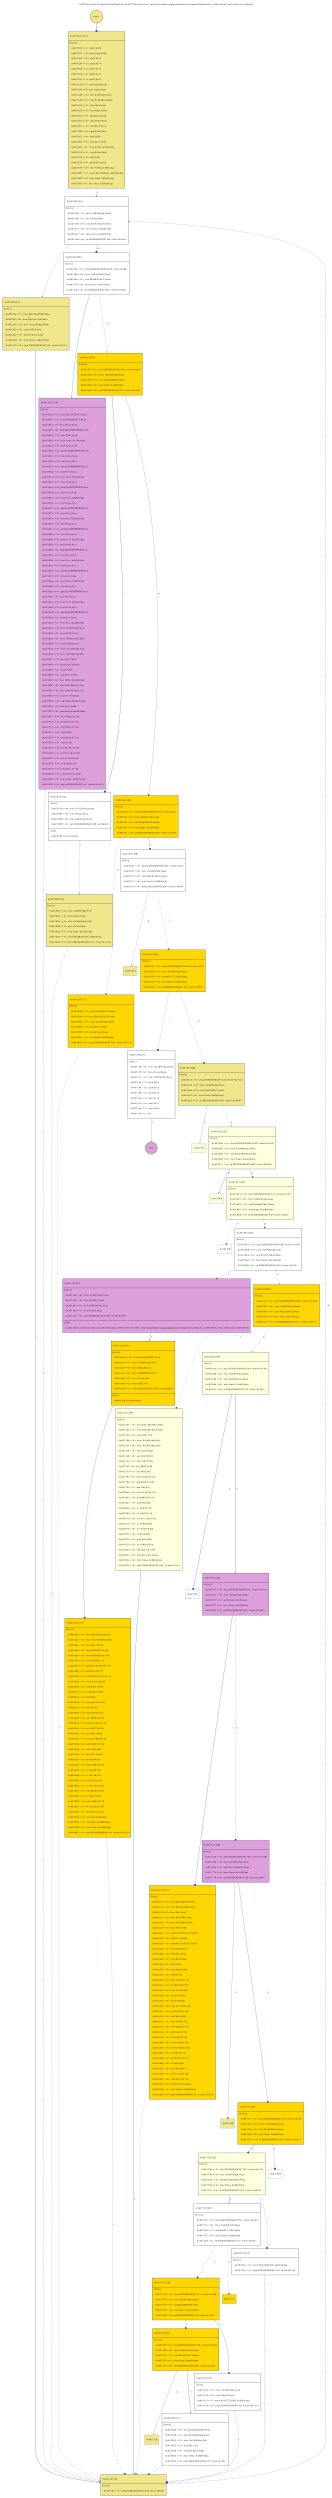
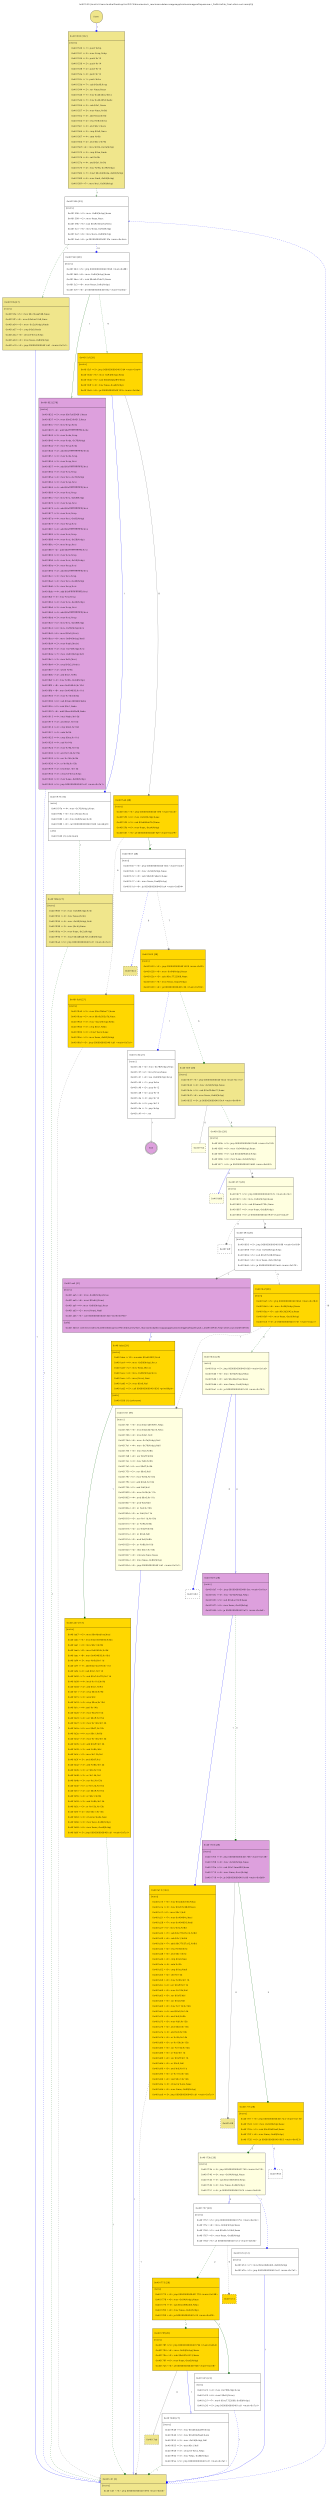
(265, 2414) -> (265, 2414)
